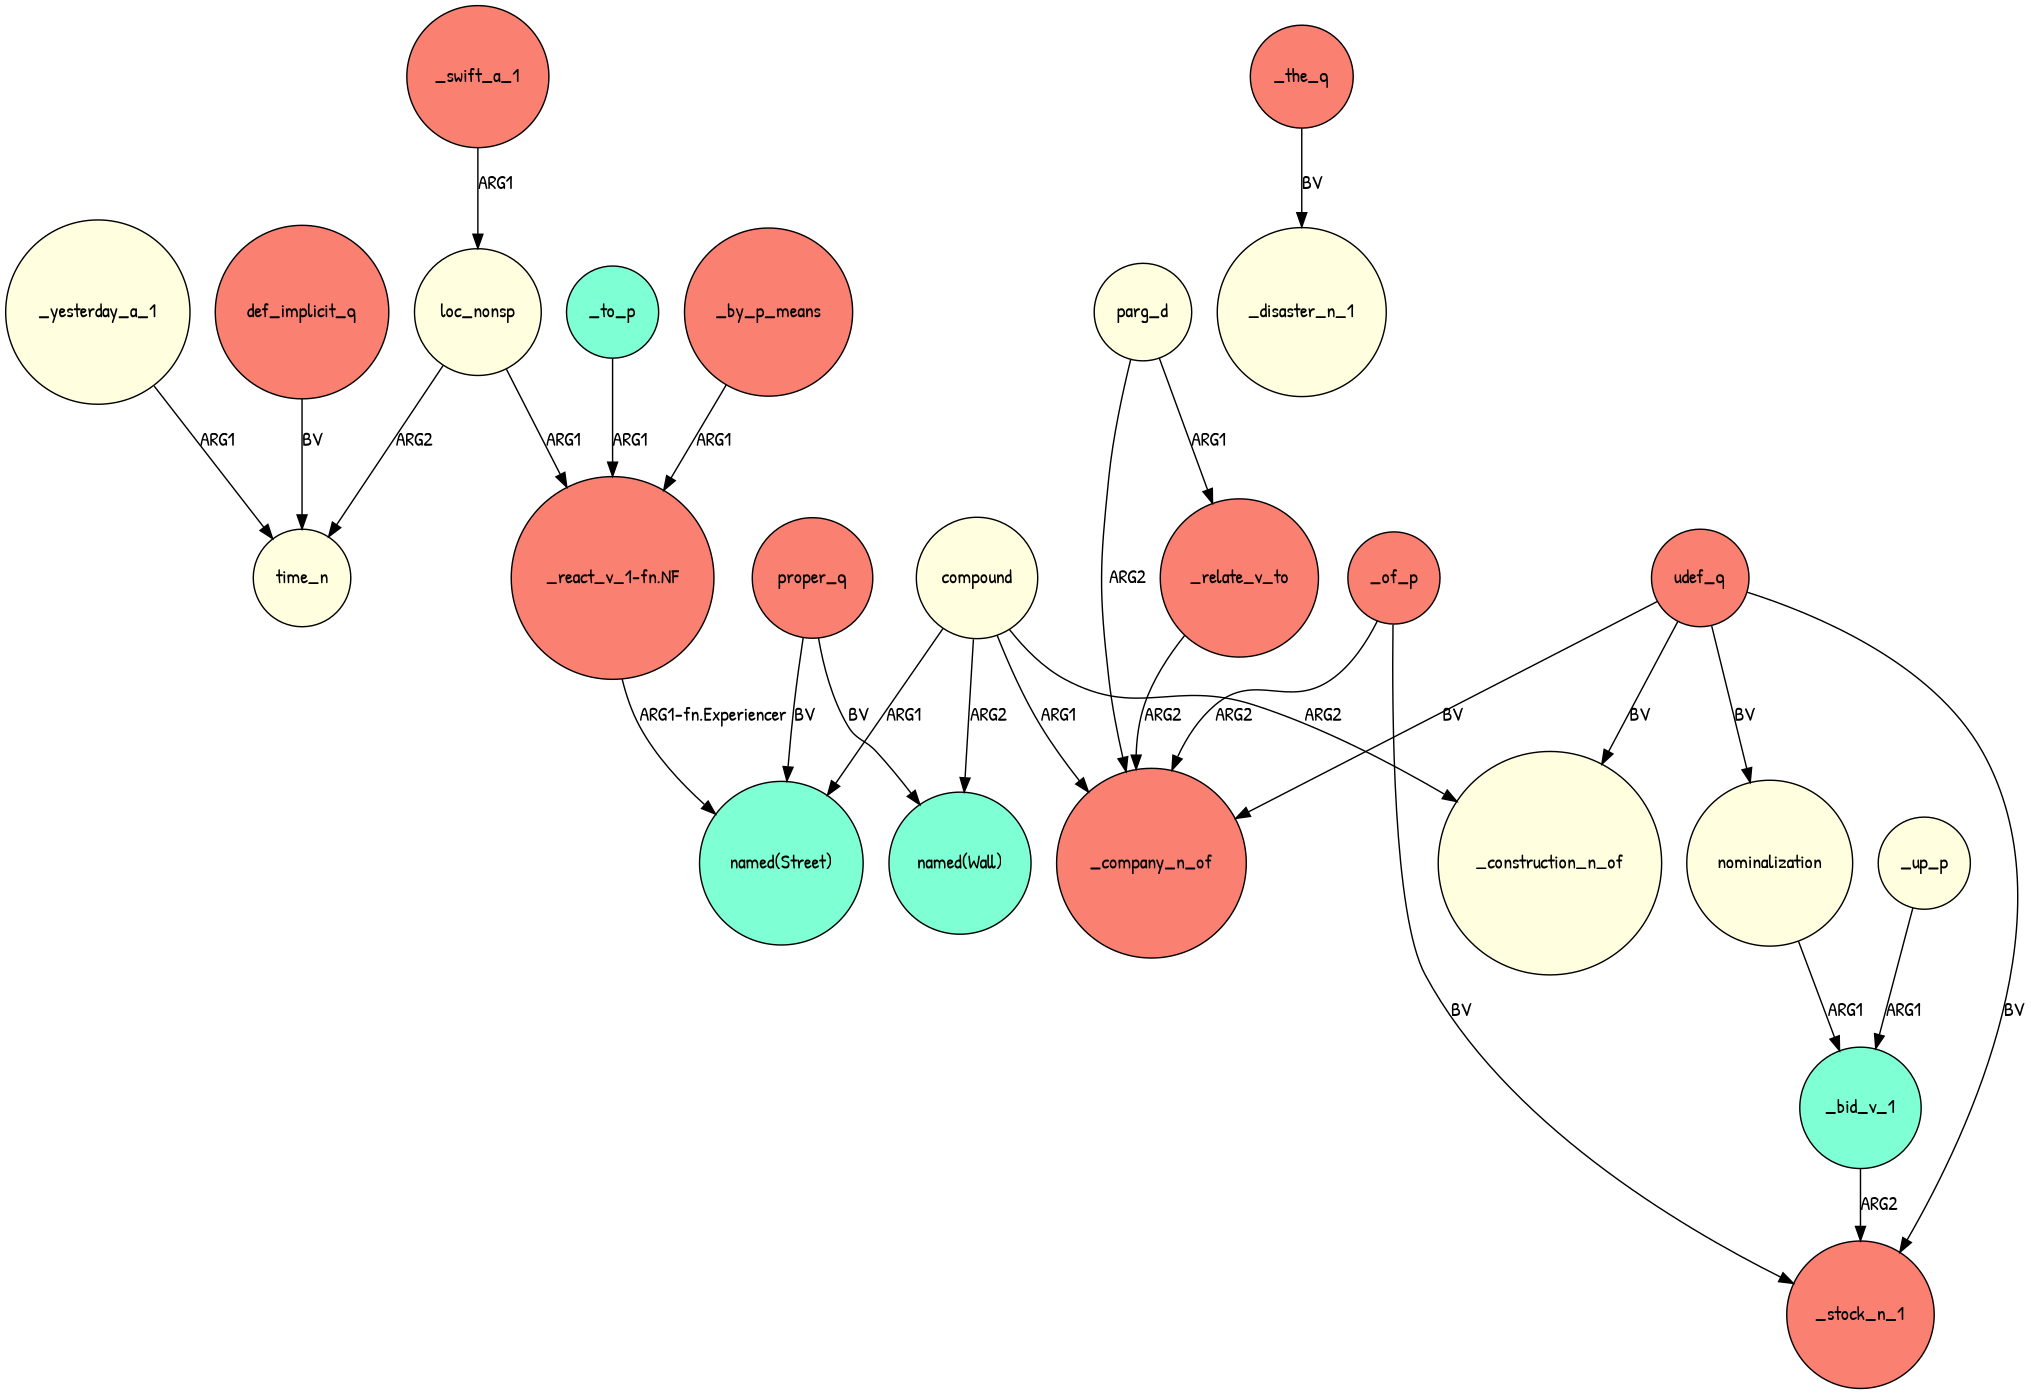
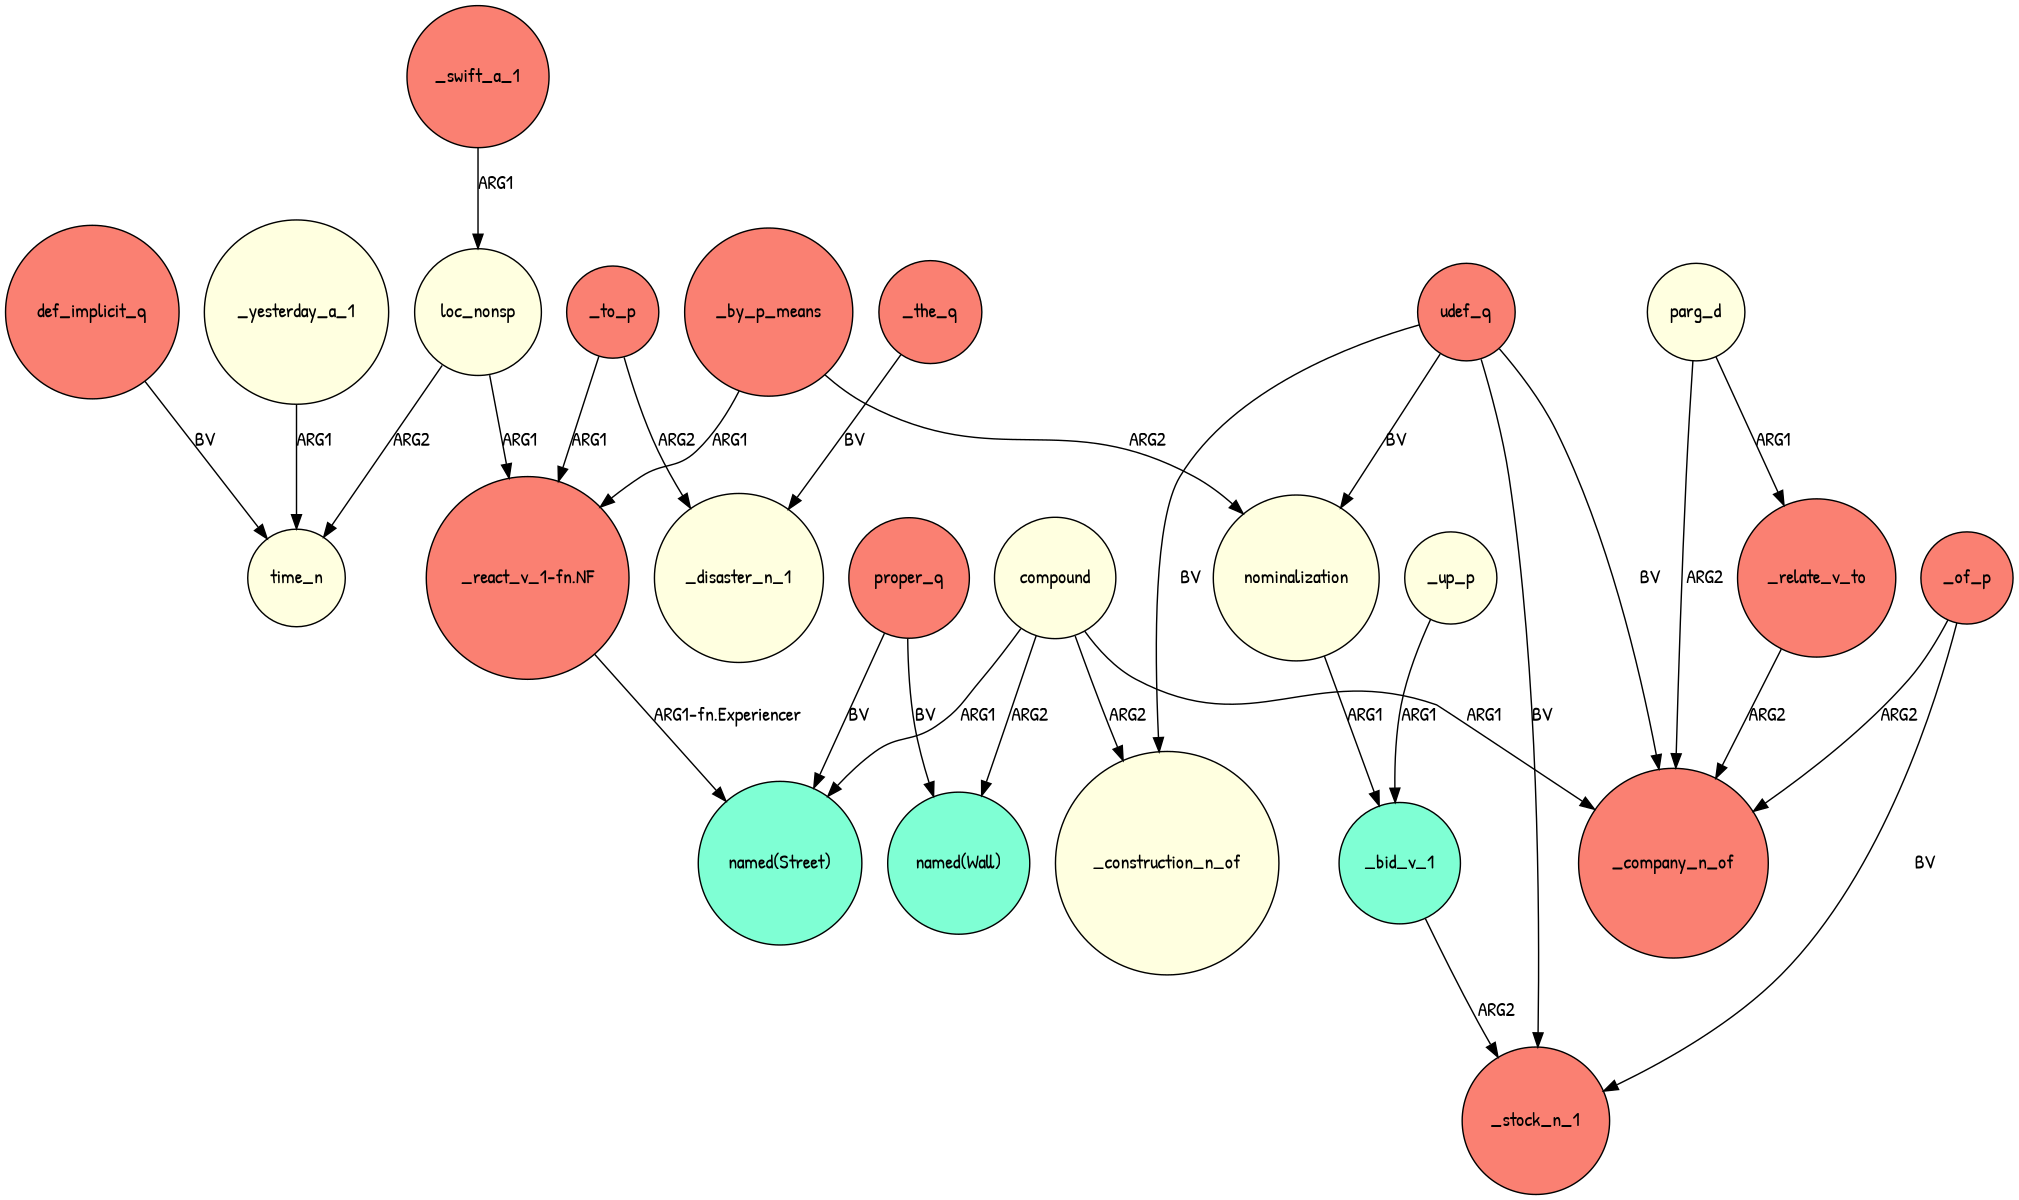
(613, 312) -> (613, 312)
none -> (648, 429)
none -> (1029, 440)
